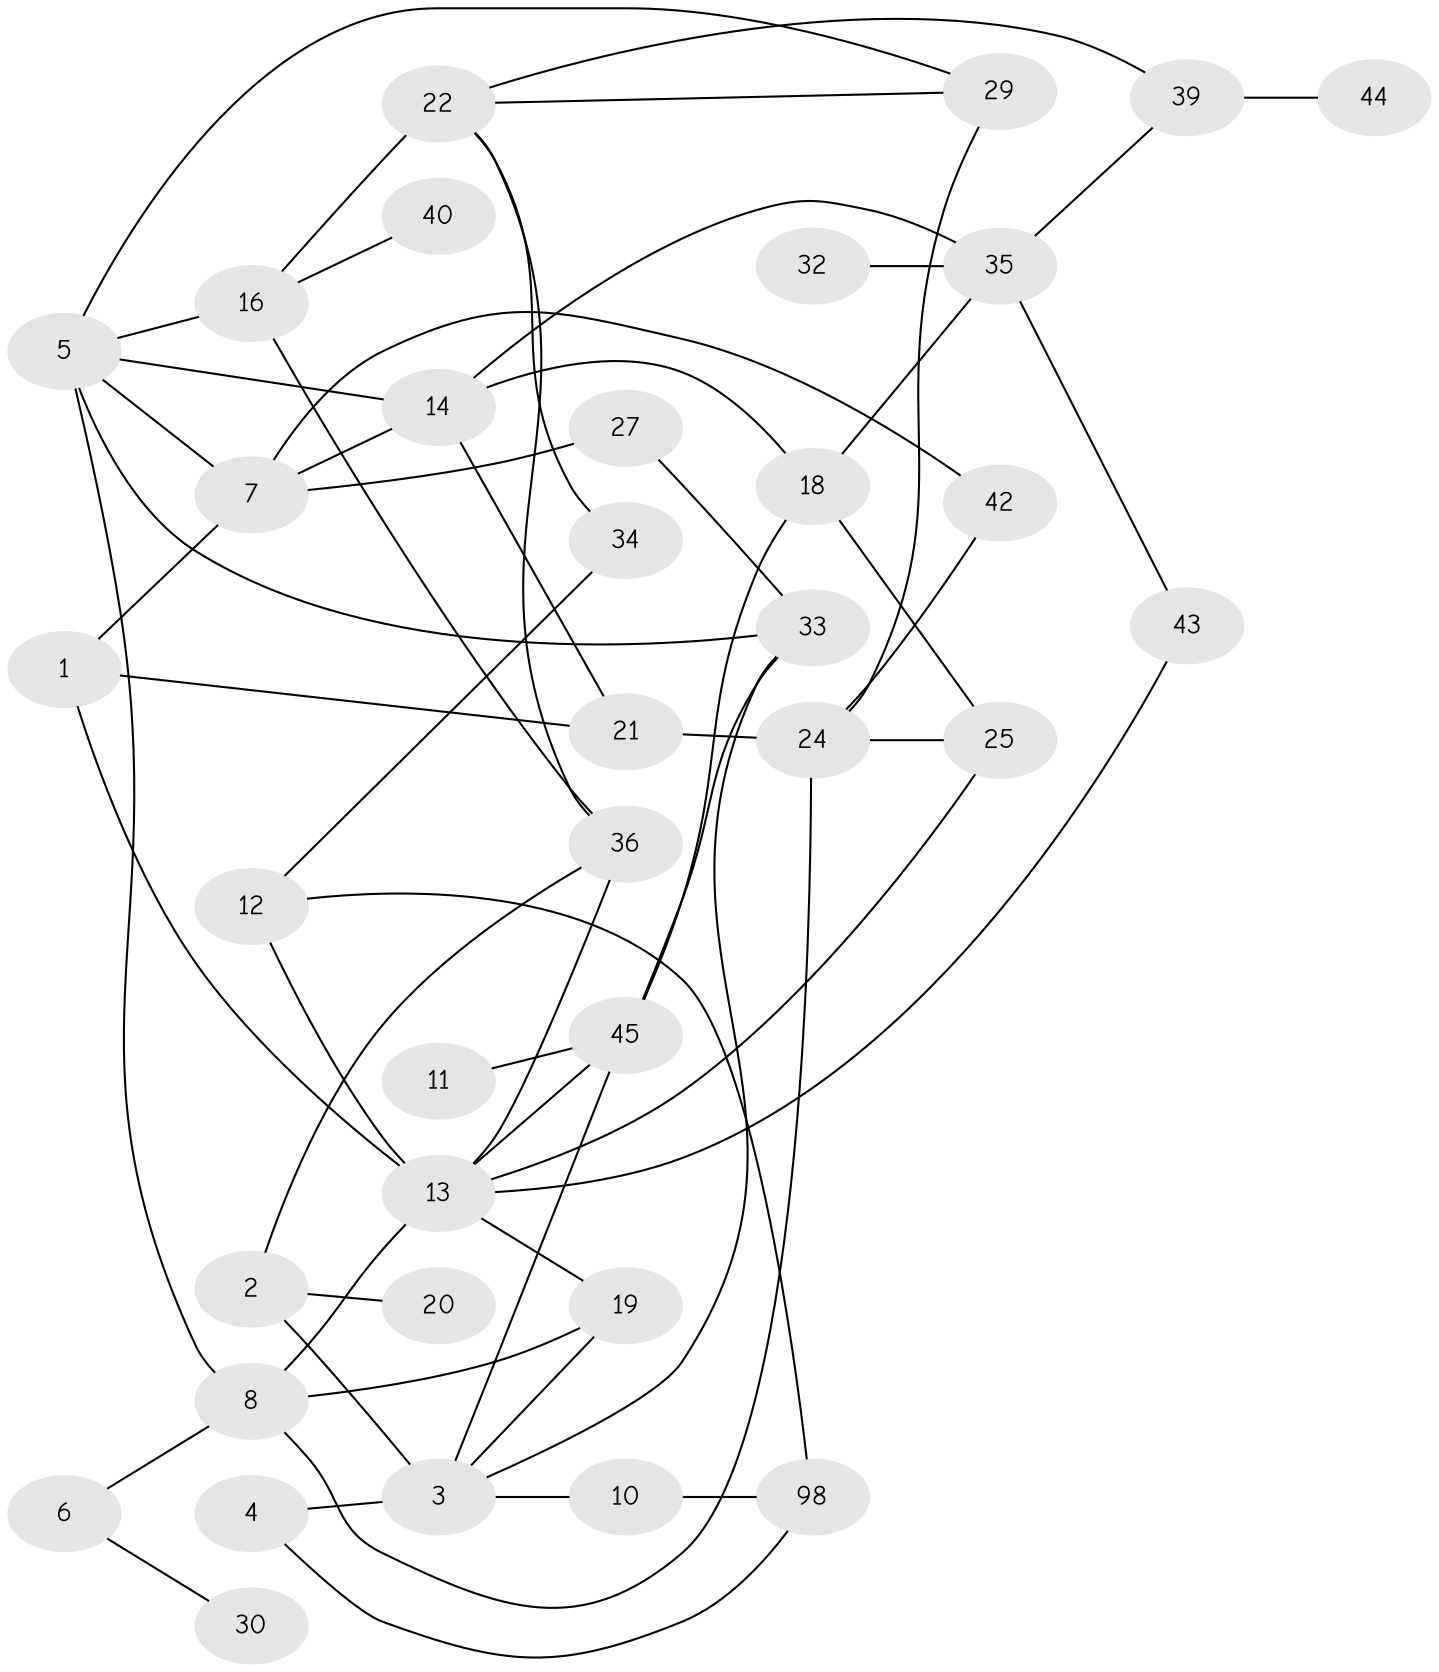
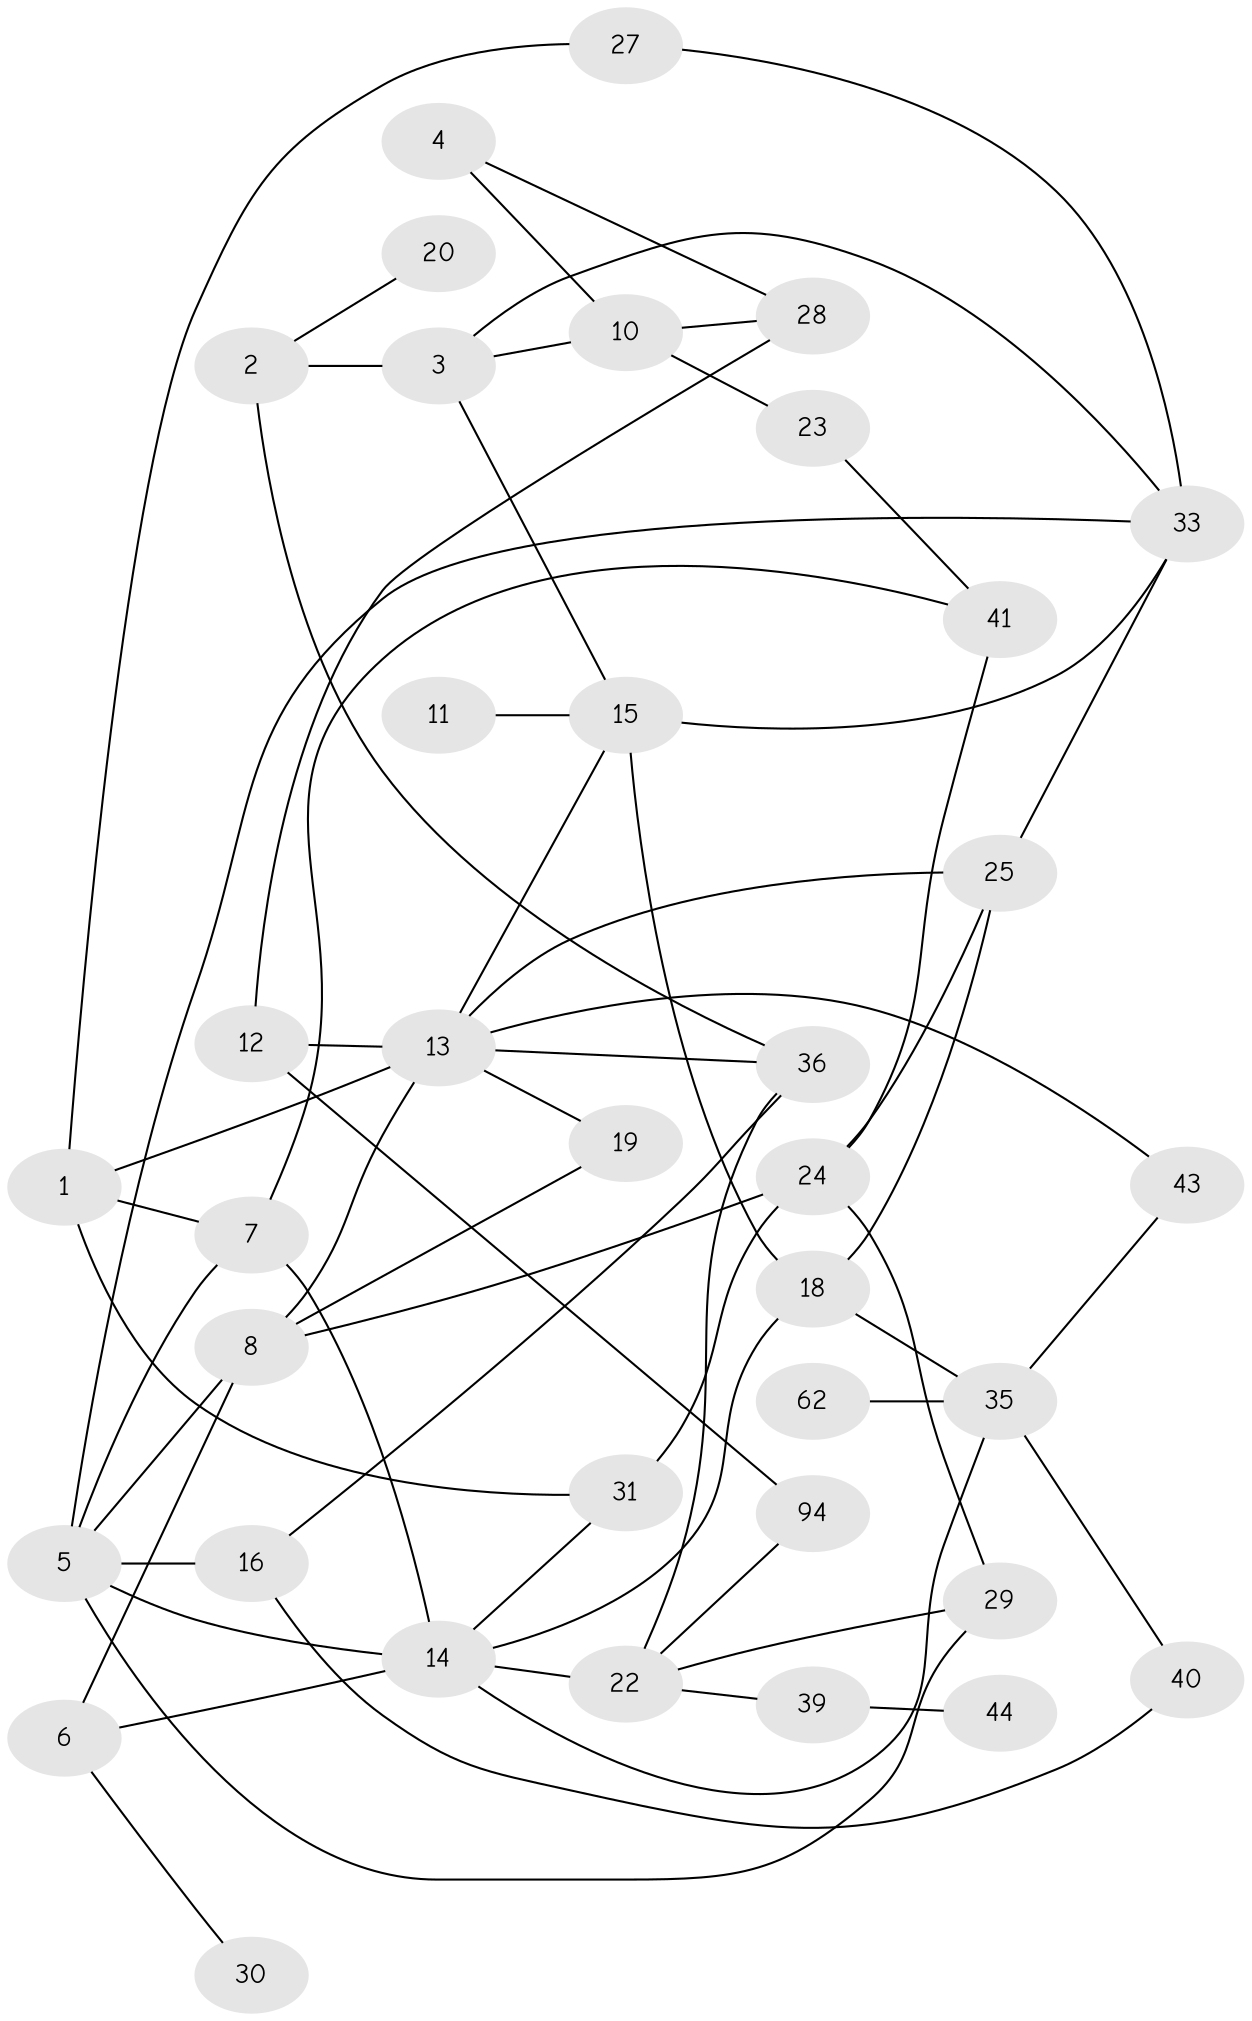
(1094, 182) -> (1094, 1541)
(343, 203) -> (532, 1672)
(813, 266) -> (813, 1401)
none -> (813, 428)
(442, 473) -> (149, 482)
(1000, 503) -> (1000, 620)
(626, 541) -> (813, 1514)
none -> (1094, 699)
(626, 732) -> (626, 1493)
(626, 1035) -> (626, 715)
(533, 1401) -> none
(813, 1497) -> (813, 316)
(353, 1505) -> (532, 237)
none -> (252, 1700)
